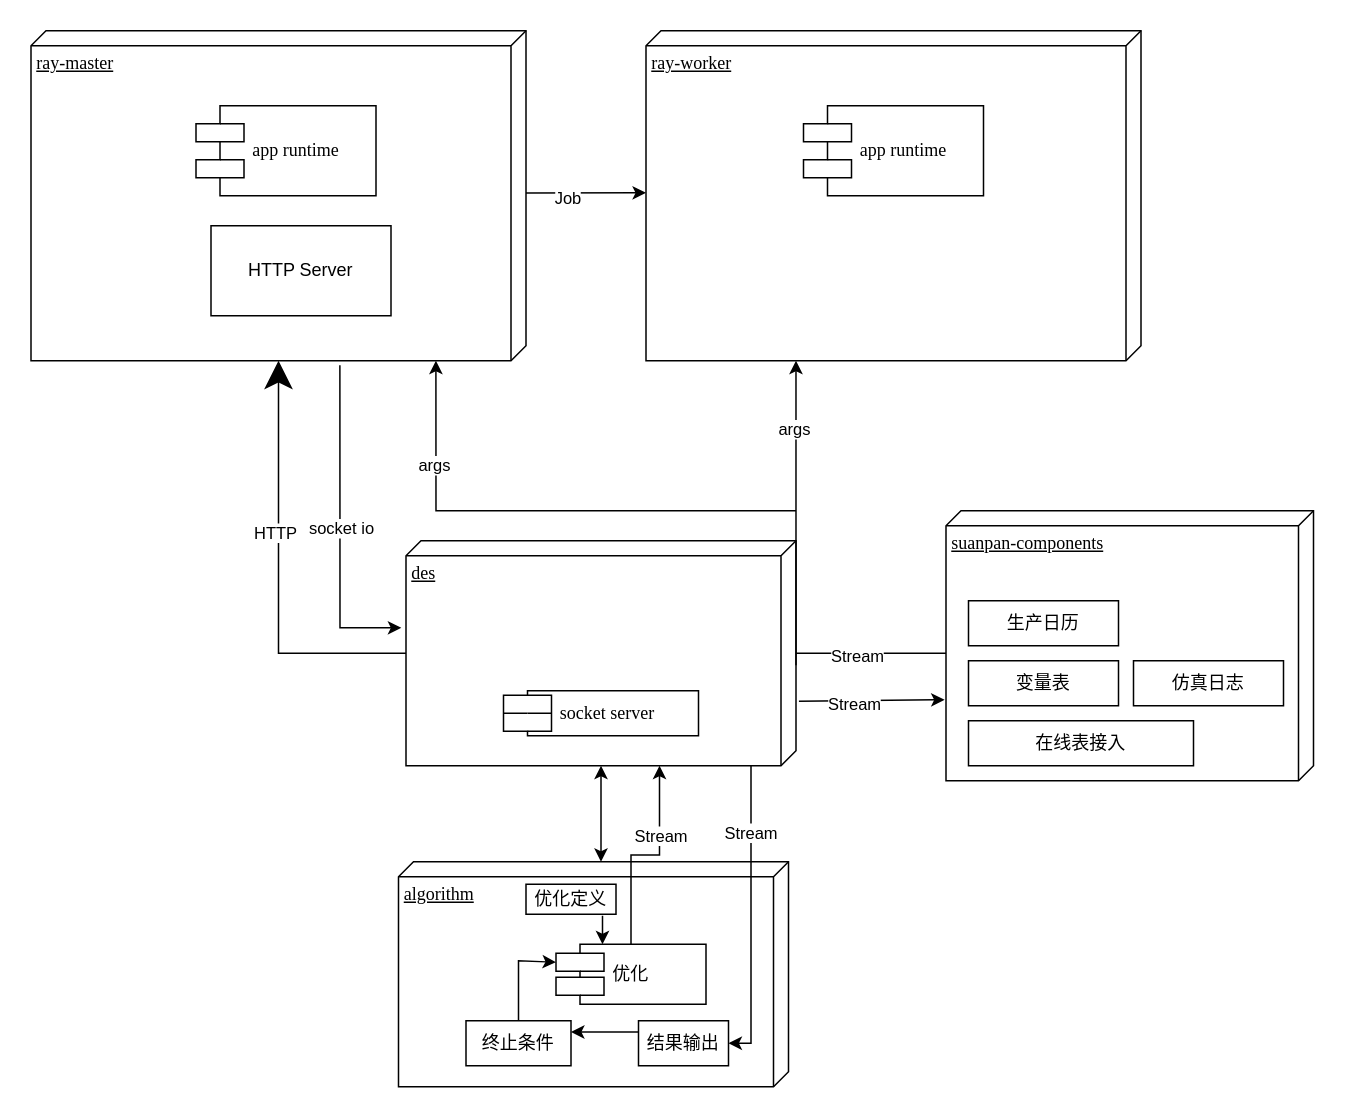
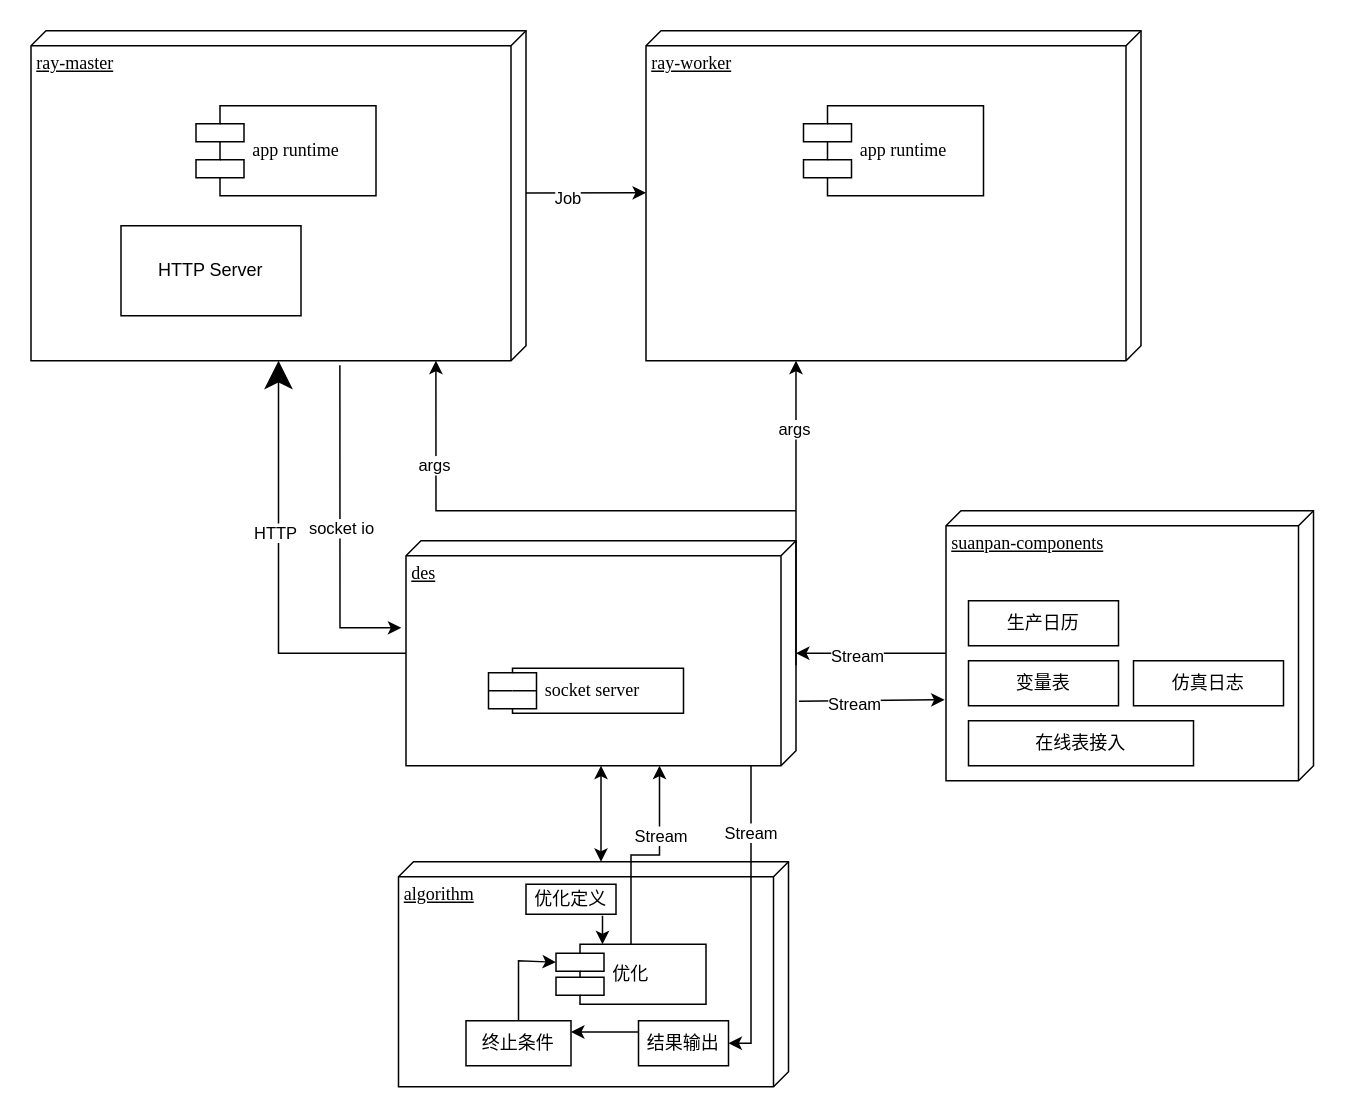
(301, 271) -> (211, 271)
(803, 653) -> (807, 653)
(601, 713) -> (586, 691)
